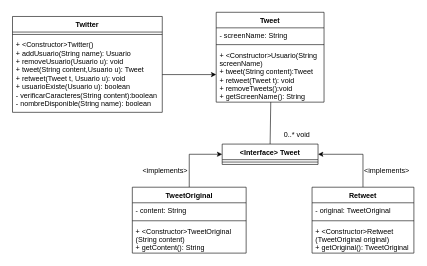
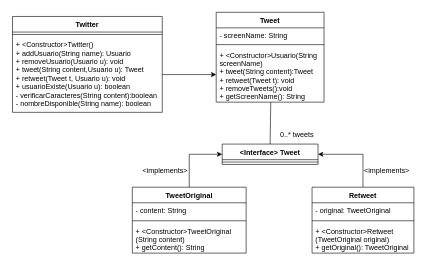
(297, 135) -> (297, 135)
